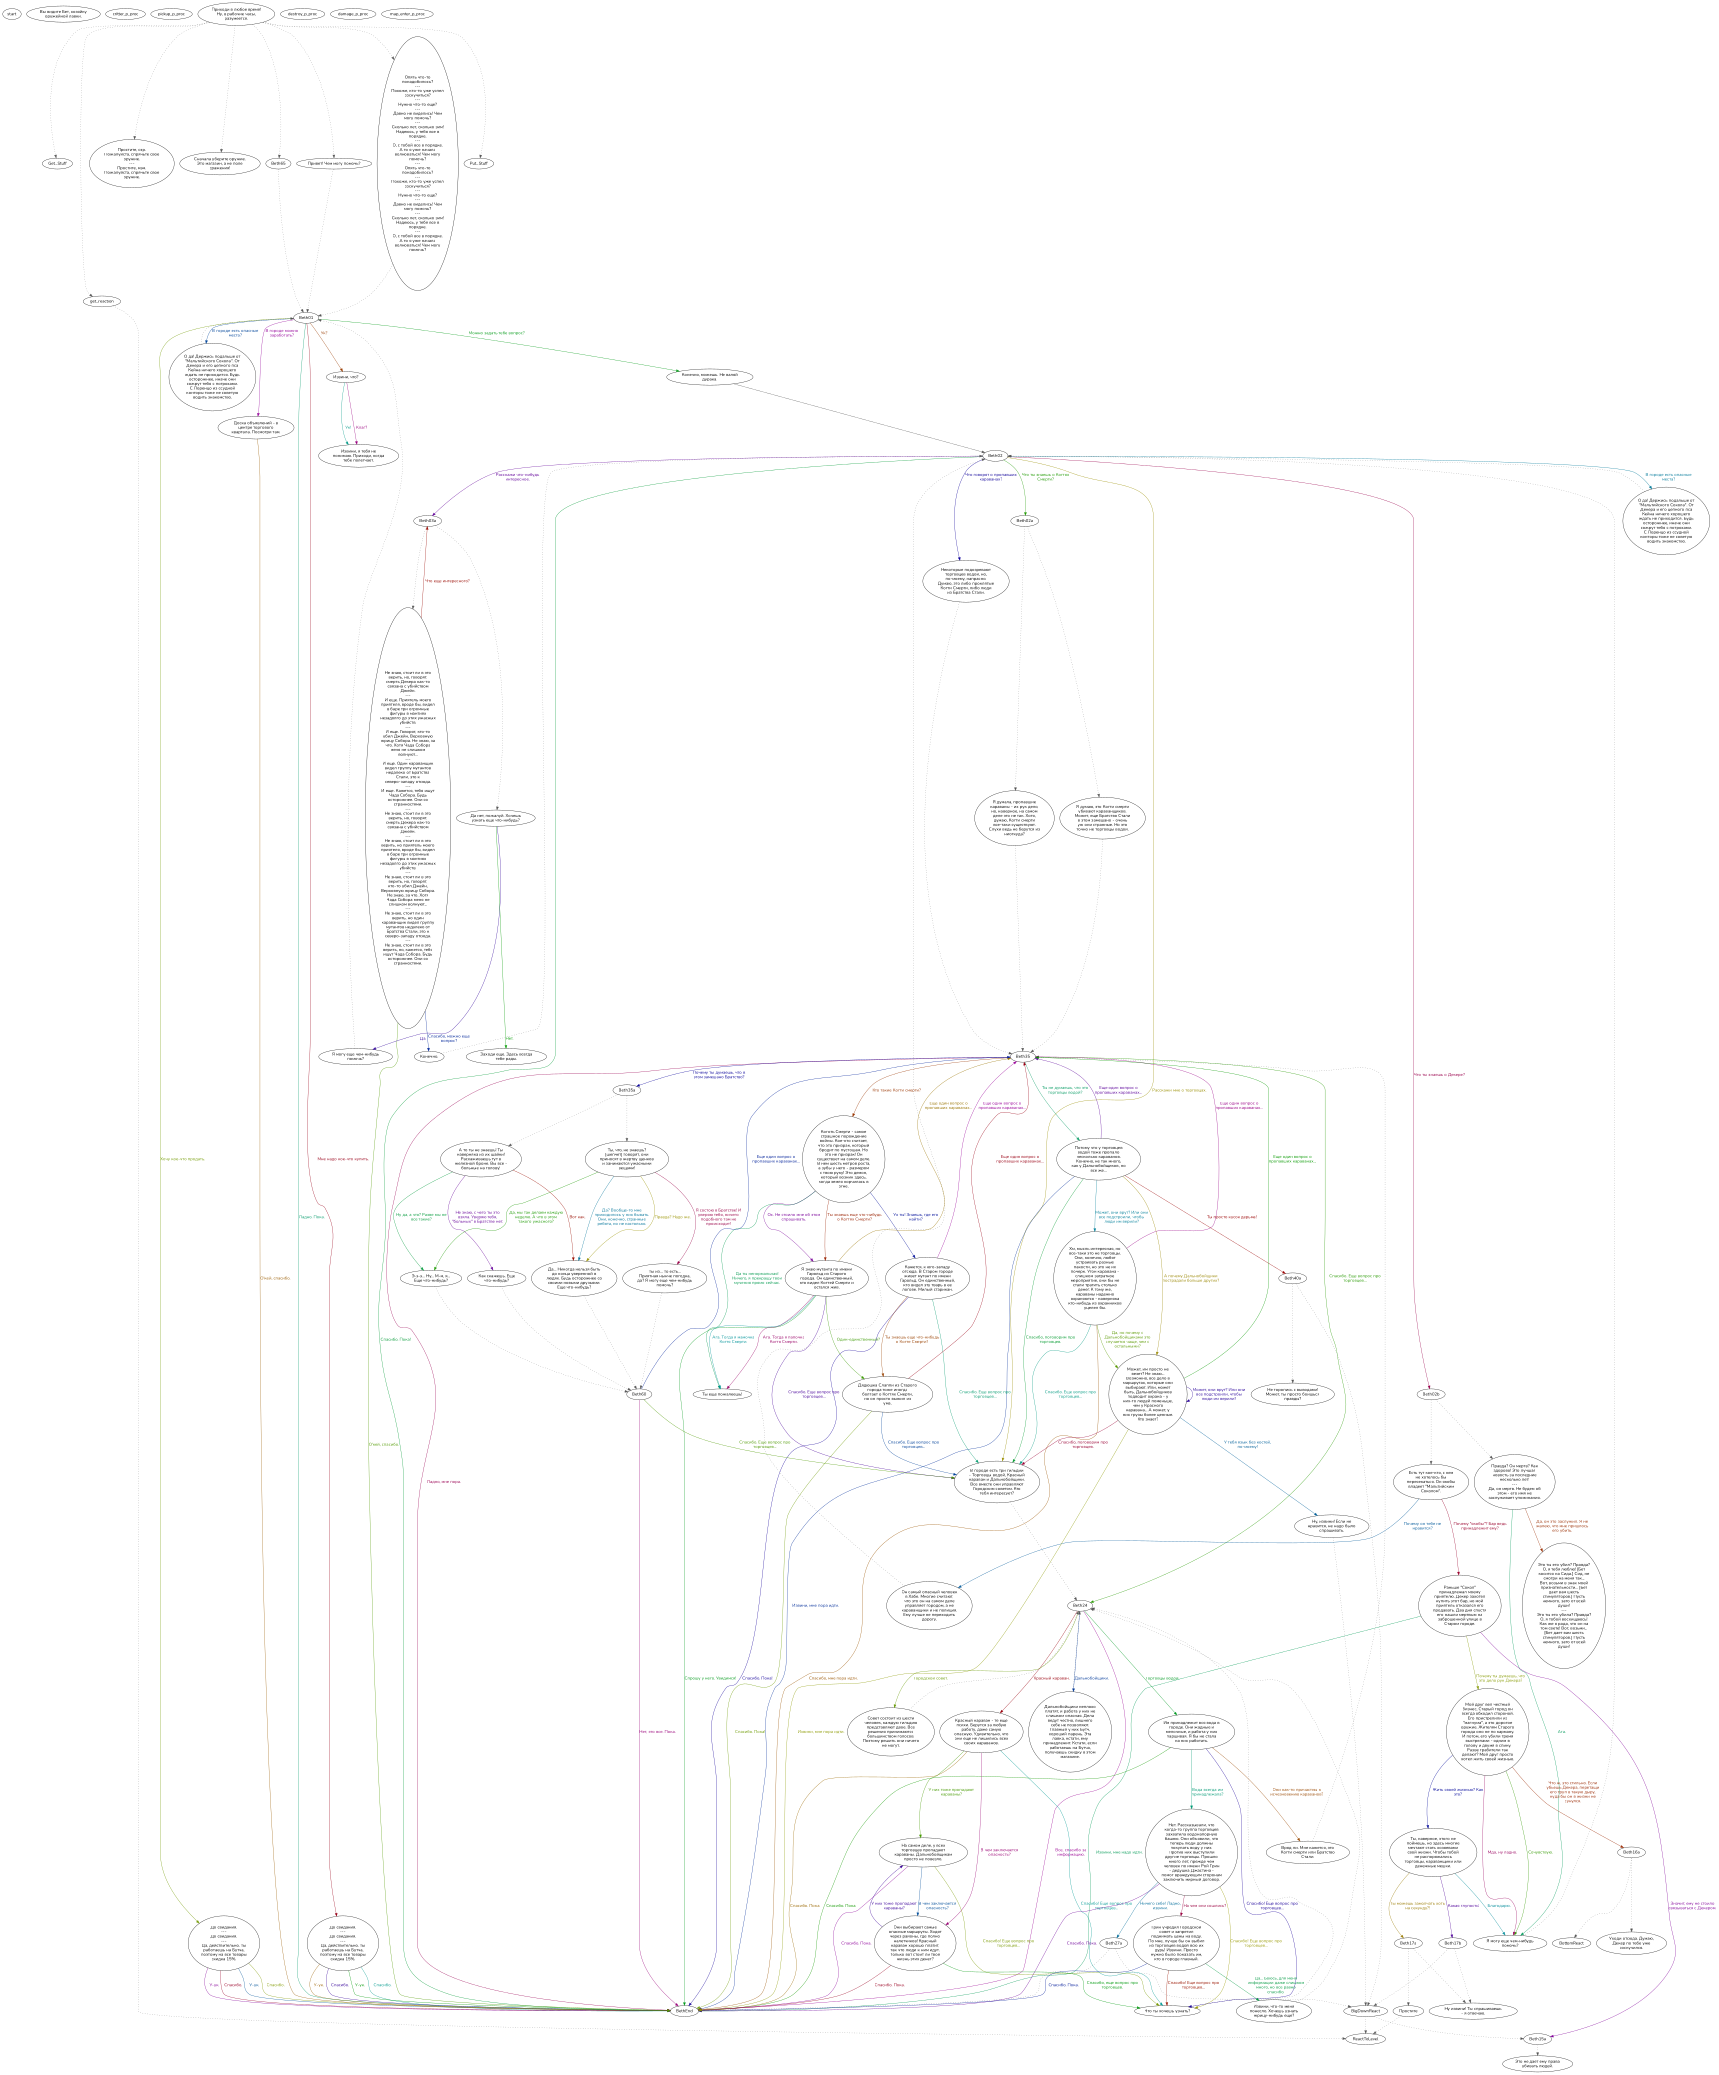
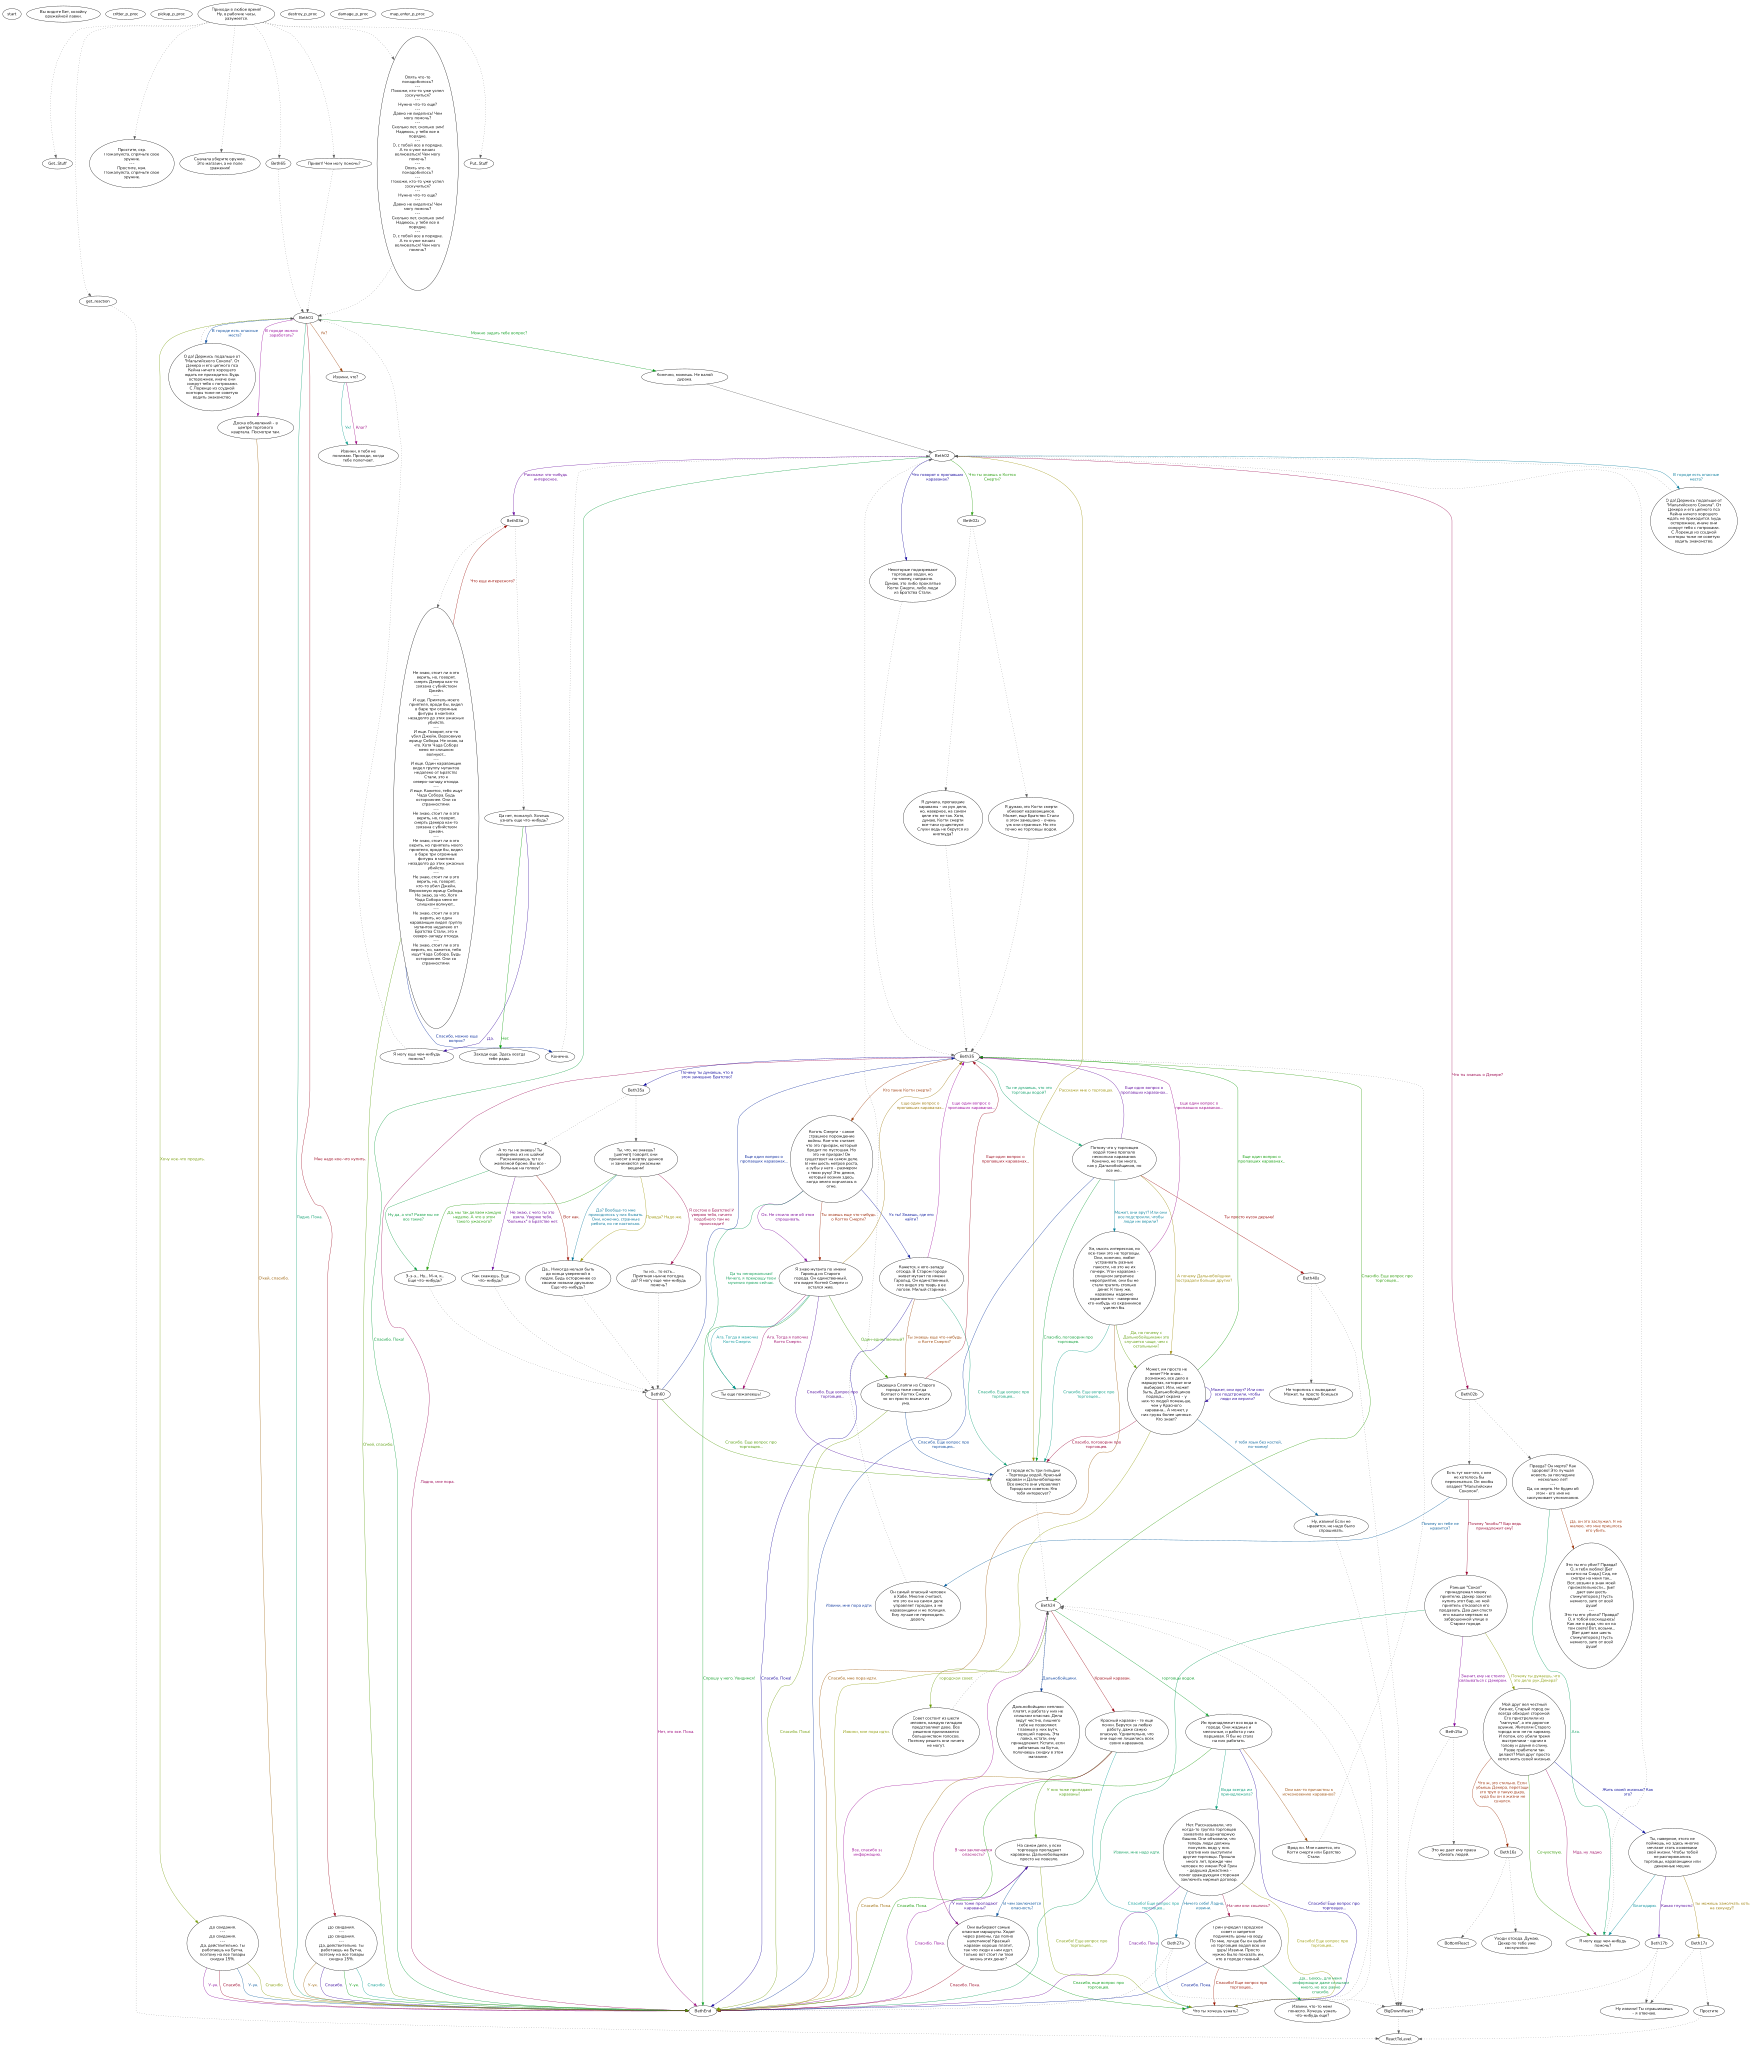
(1274, 2011) -> (1312, 2011)
(1446, 2033) -> (1406, 1866)
